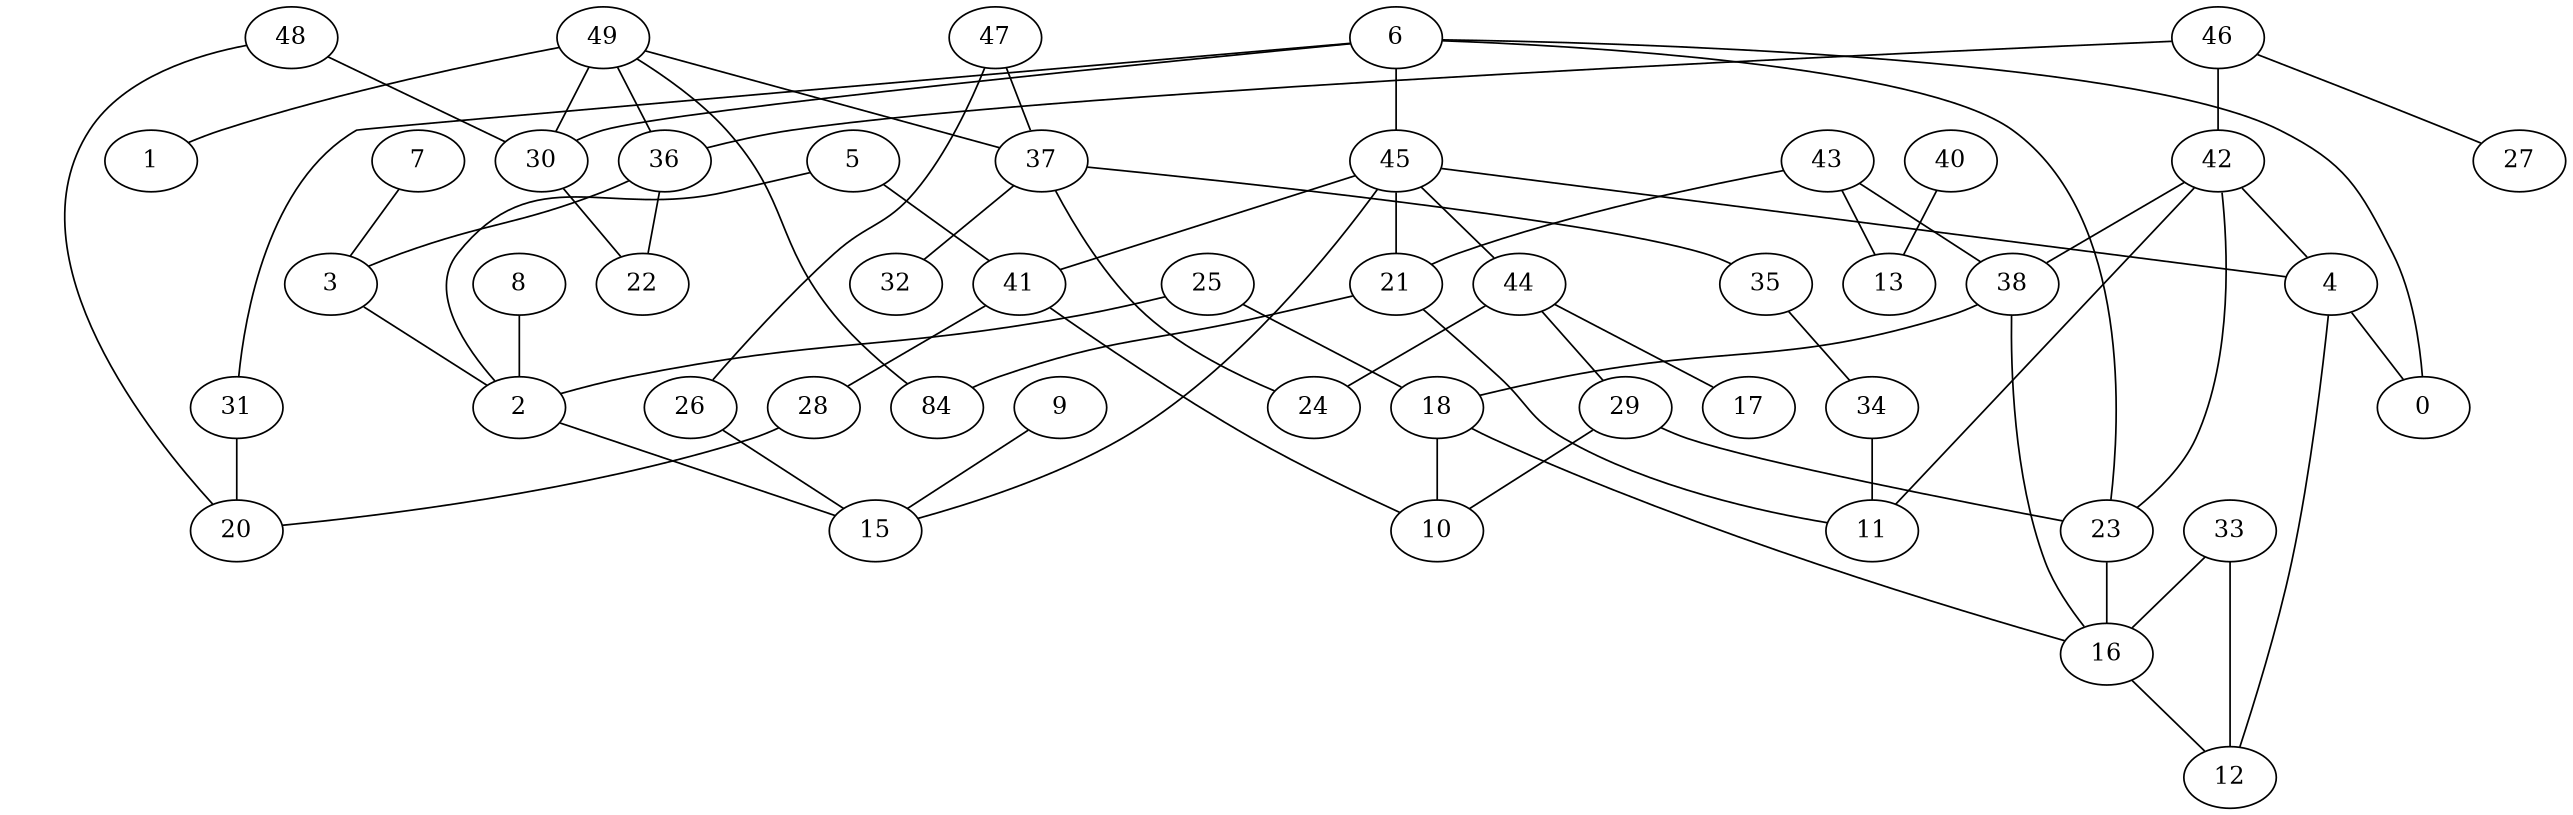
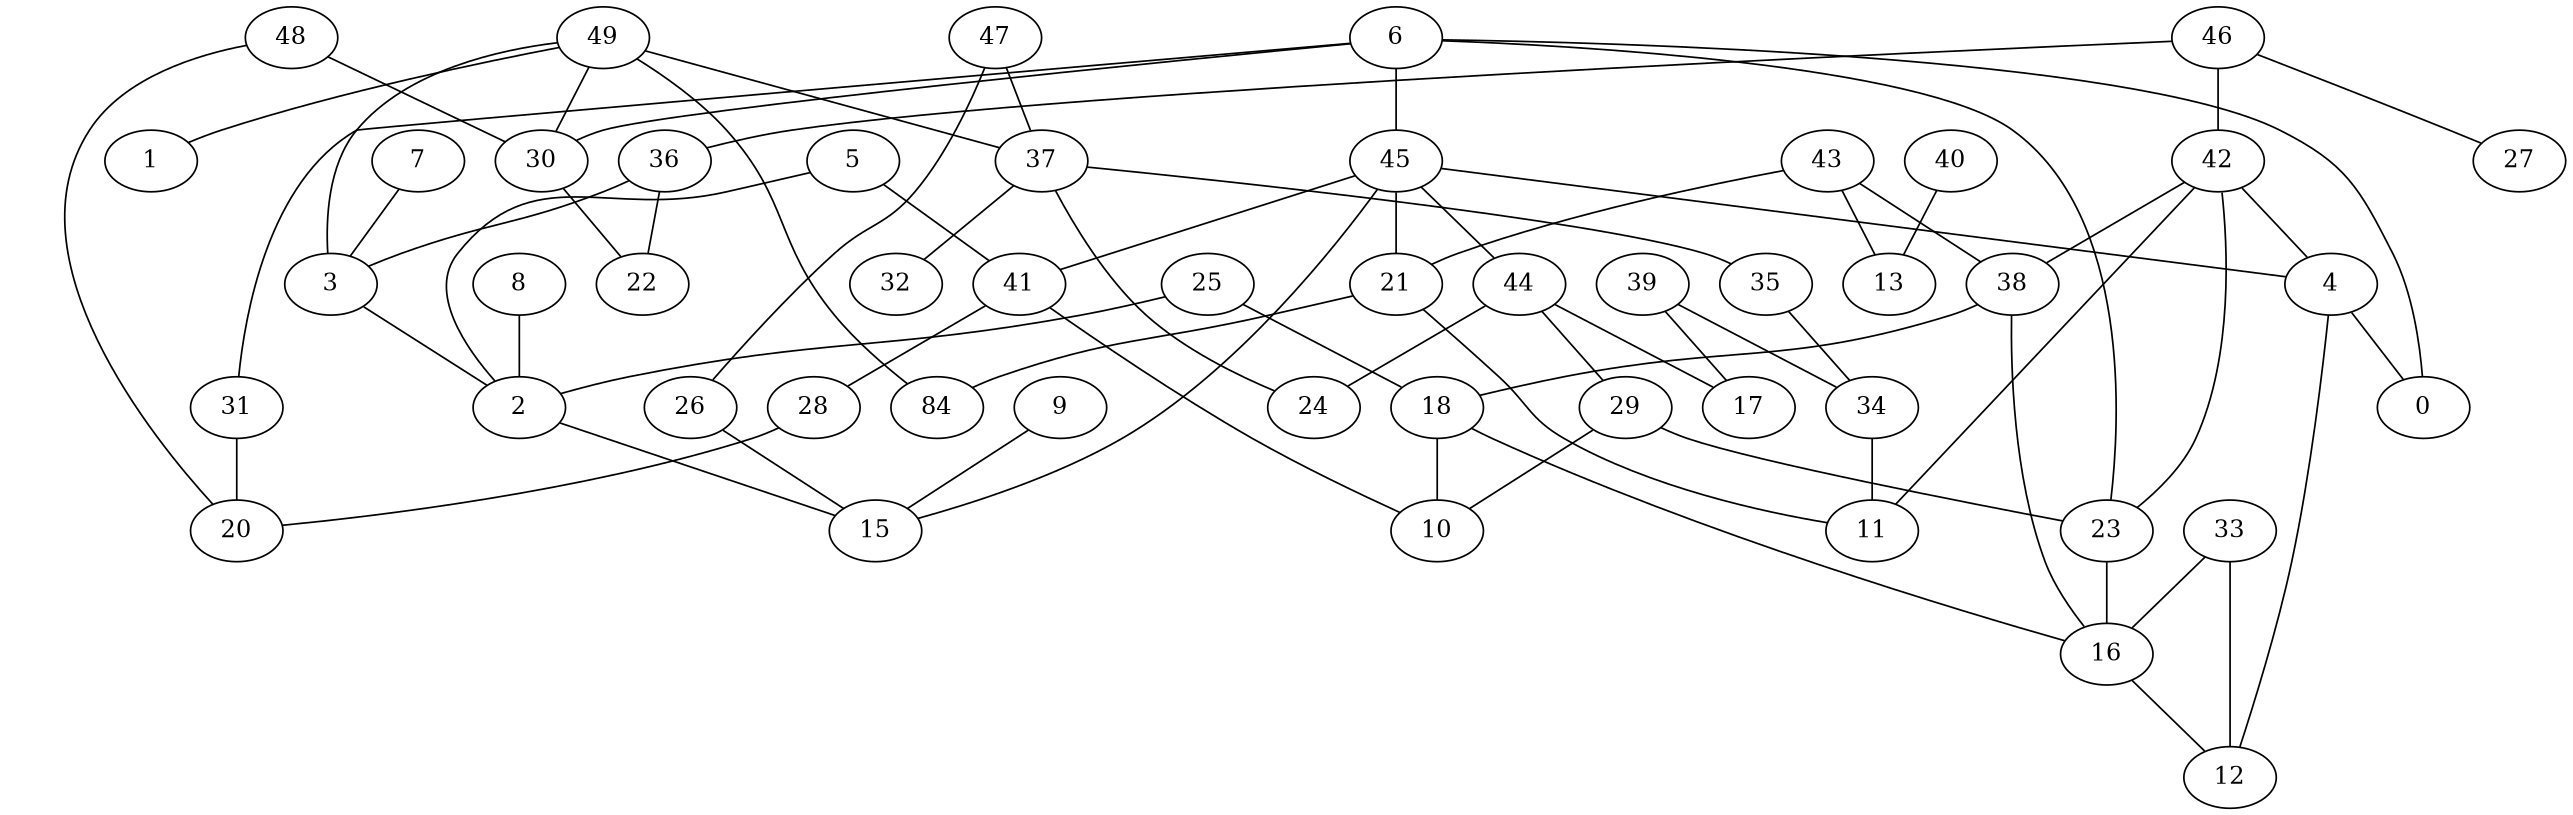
(632, 95) -> (385, 104)
none -> (1643, 284)
